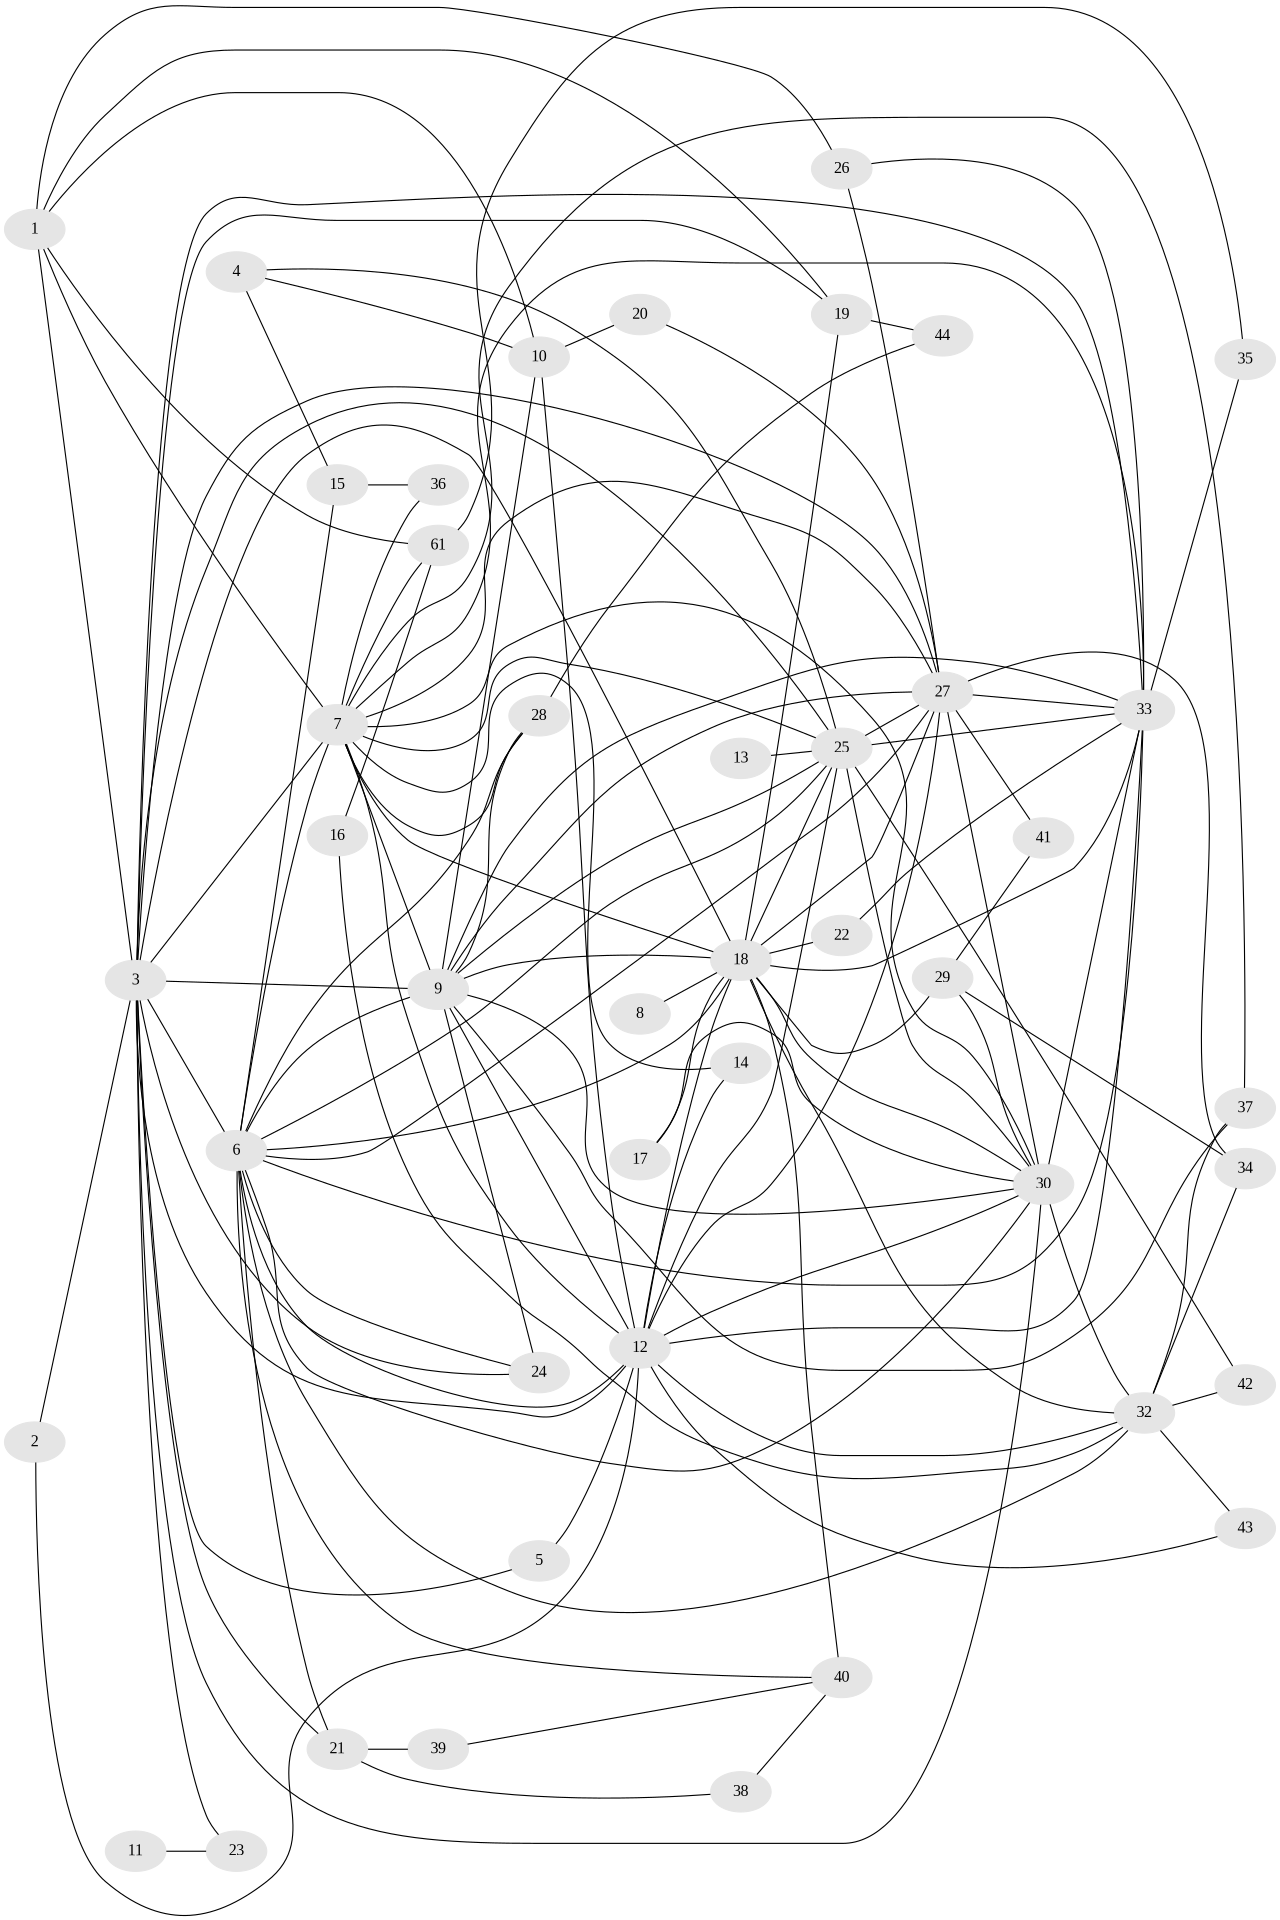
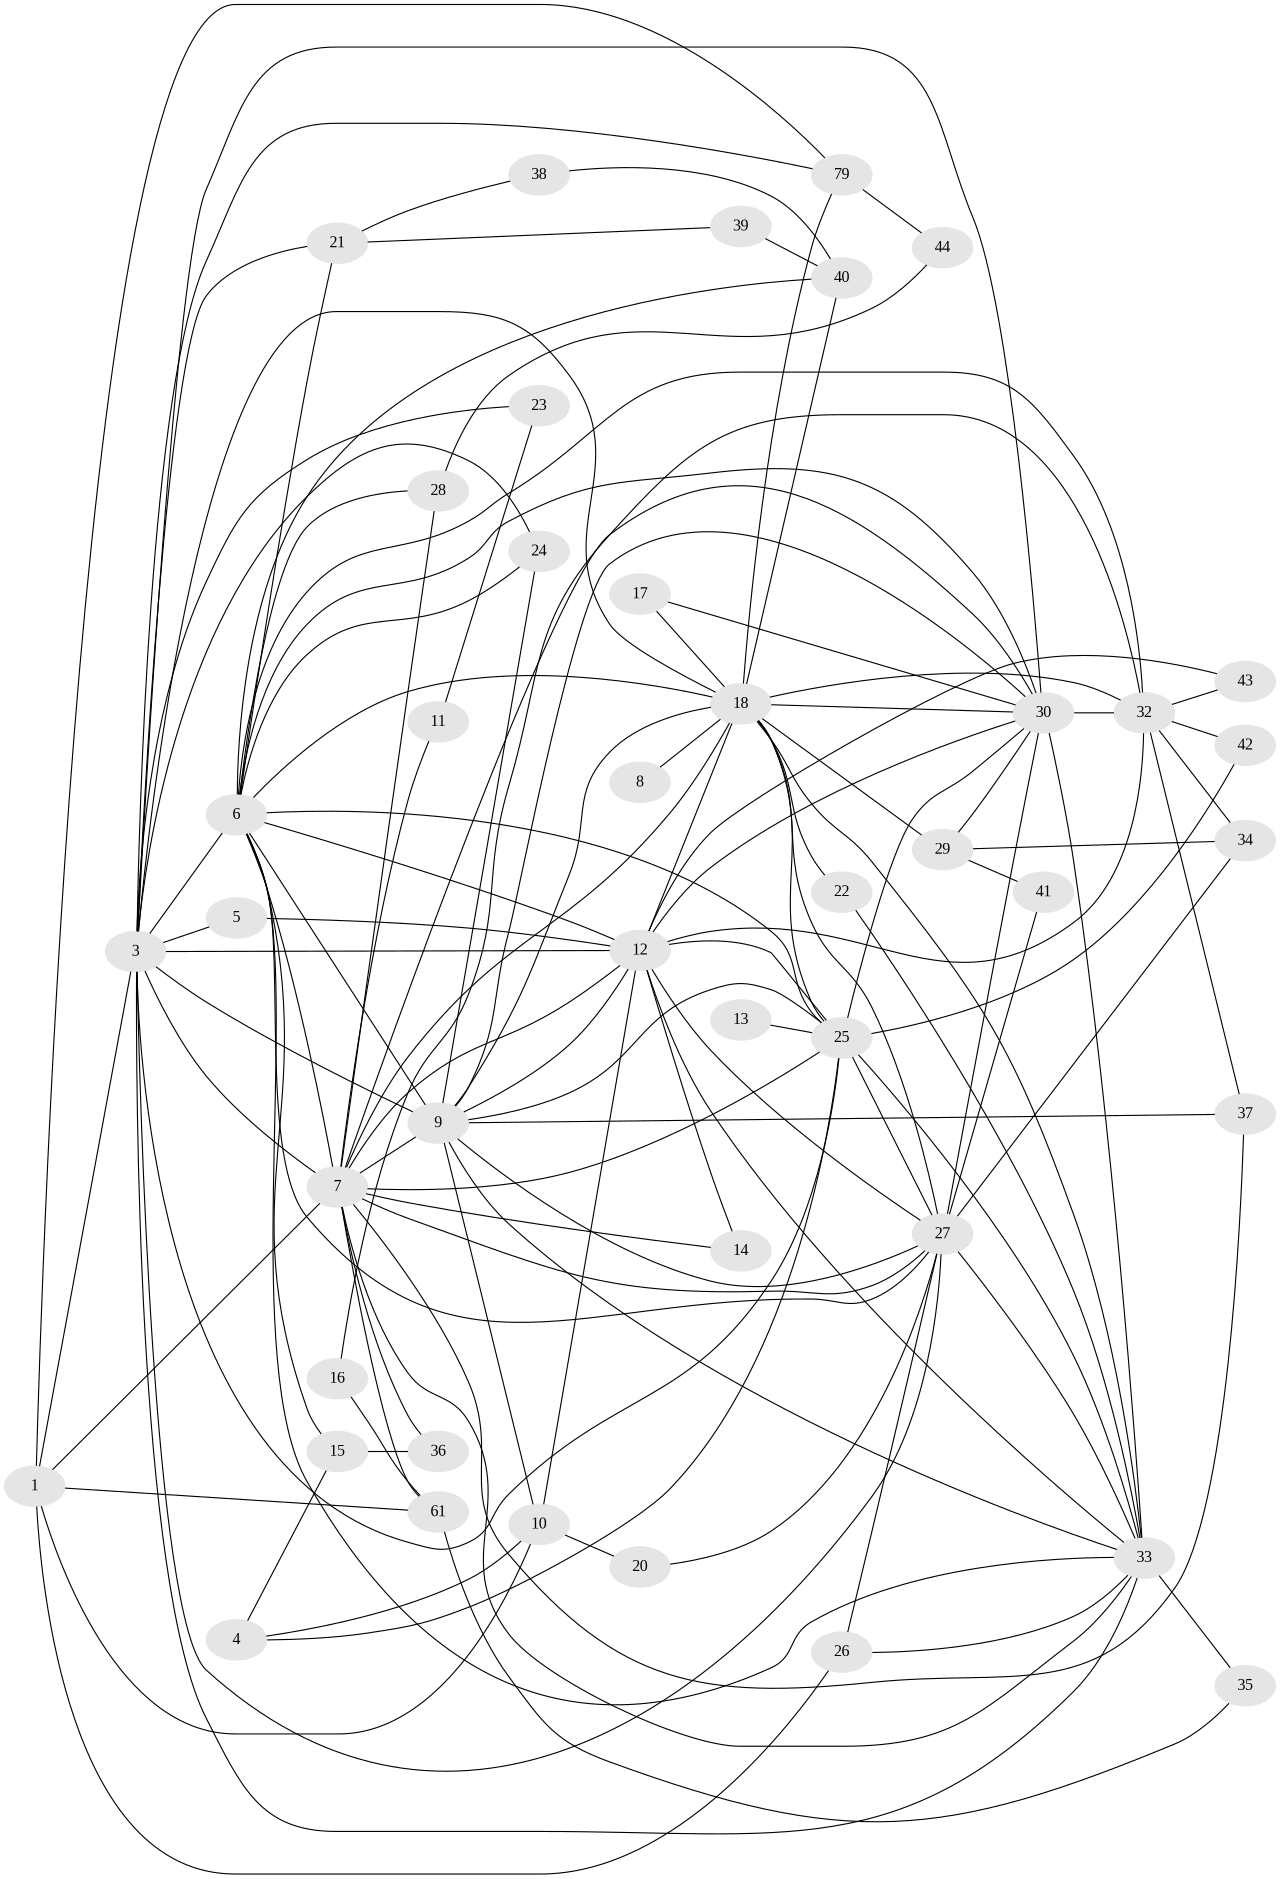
(842, 315) -> (842, 175)
(489, 853) -> none
none -> (389, 877)
(35, 1442) -> none
